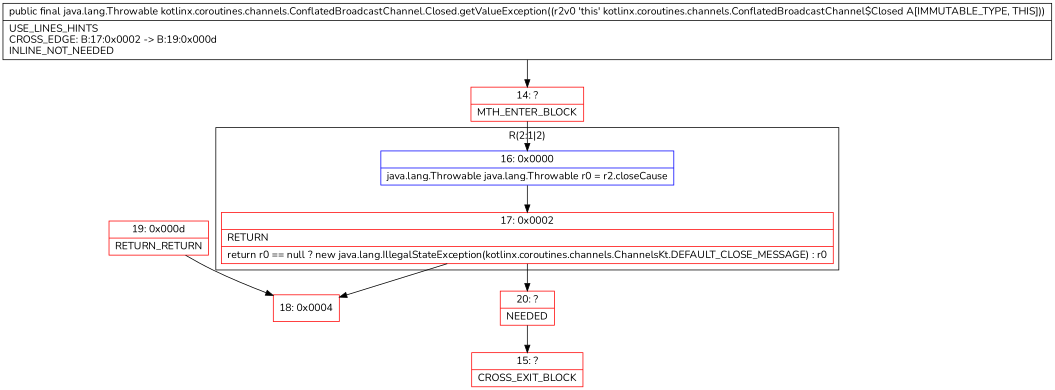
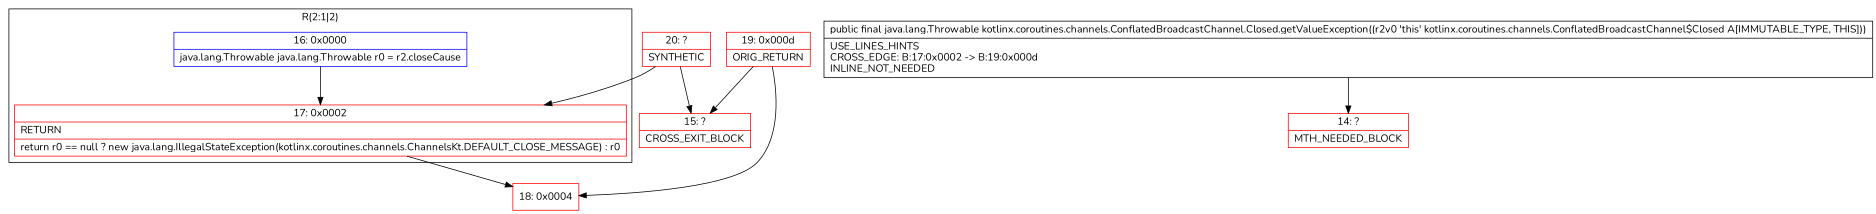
none -> (734, 87)
(527, 112) -> (1348, 139)
(527, 132) -> none
(159, 246) -> (768, 57)
(527, 275) -> (605, 89)
(527, 316) -> (676, 57)
